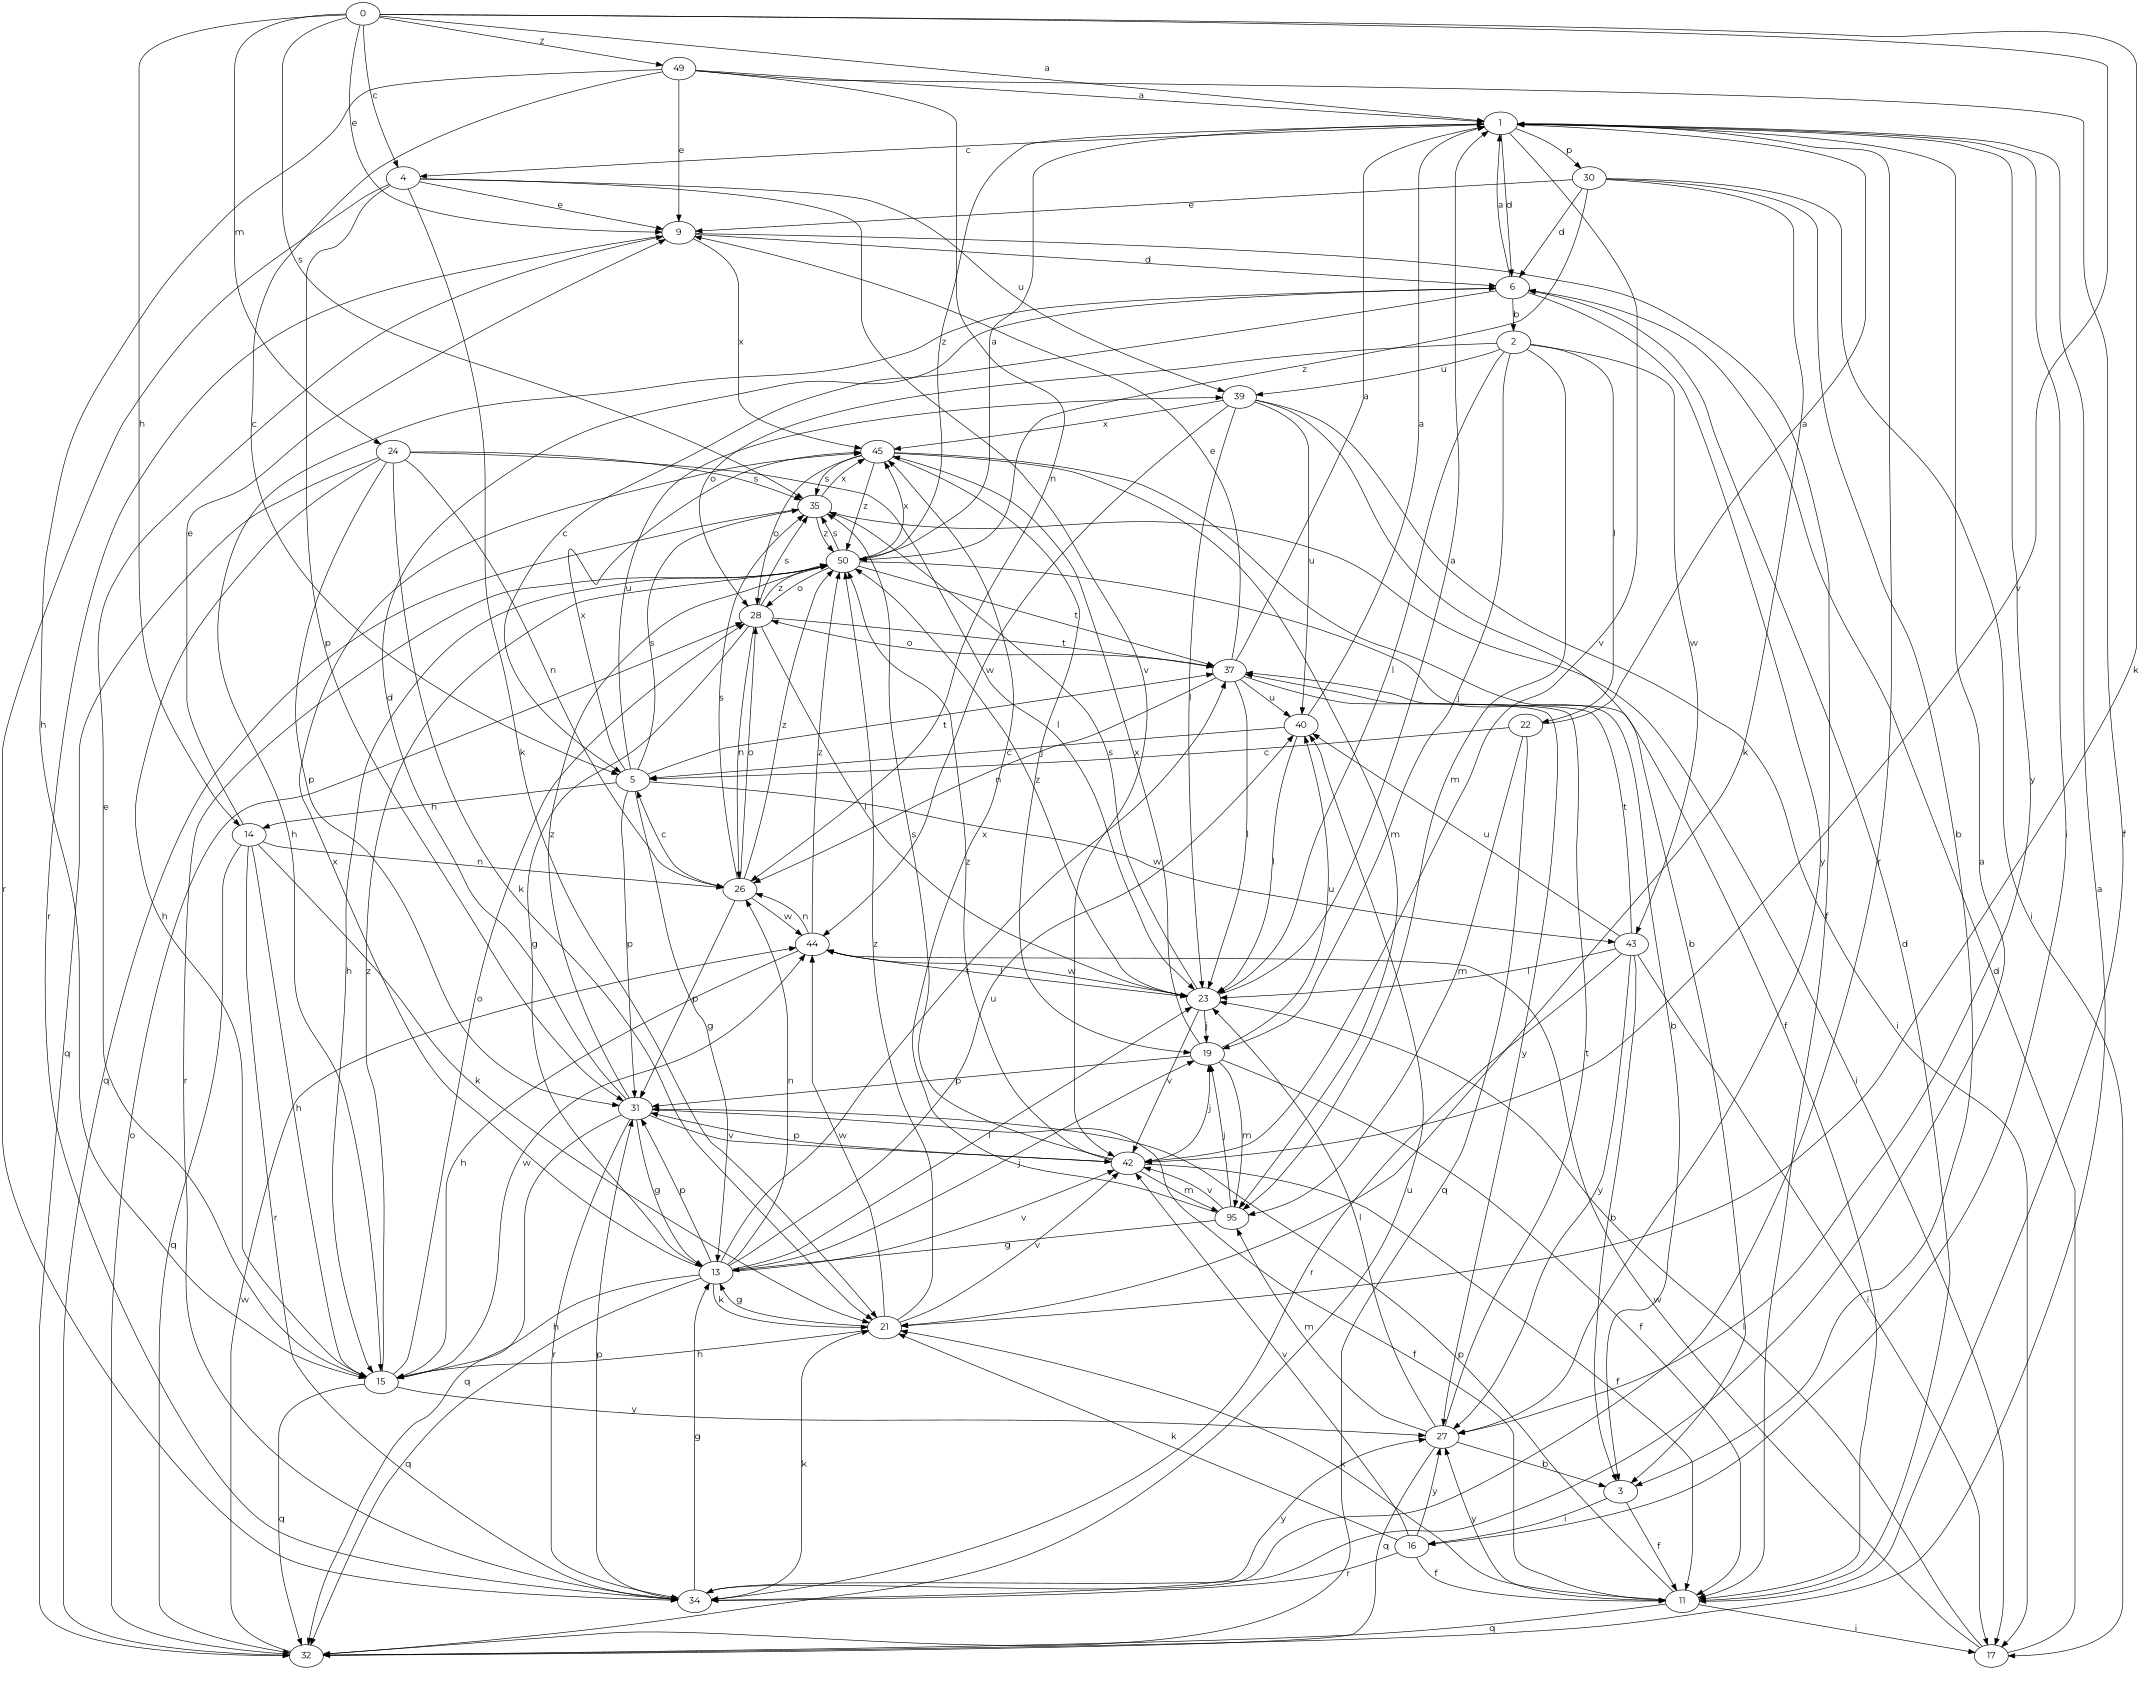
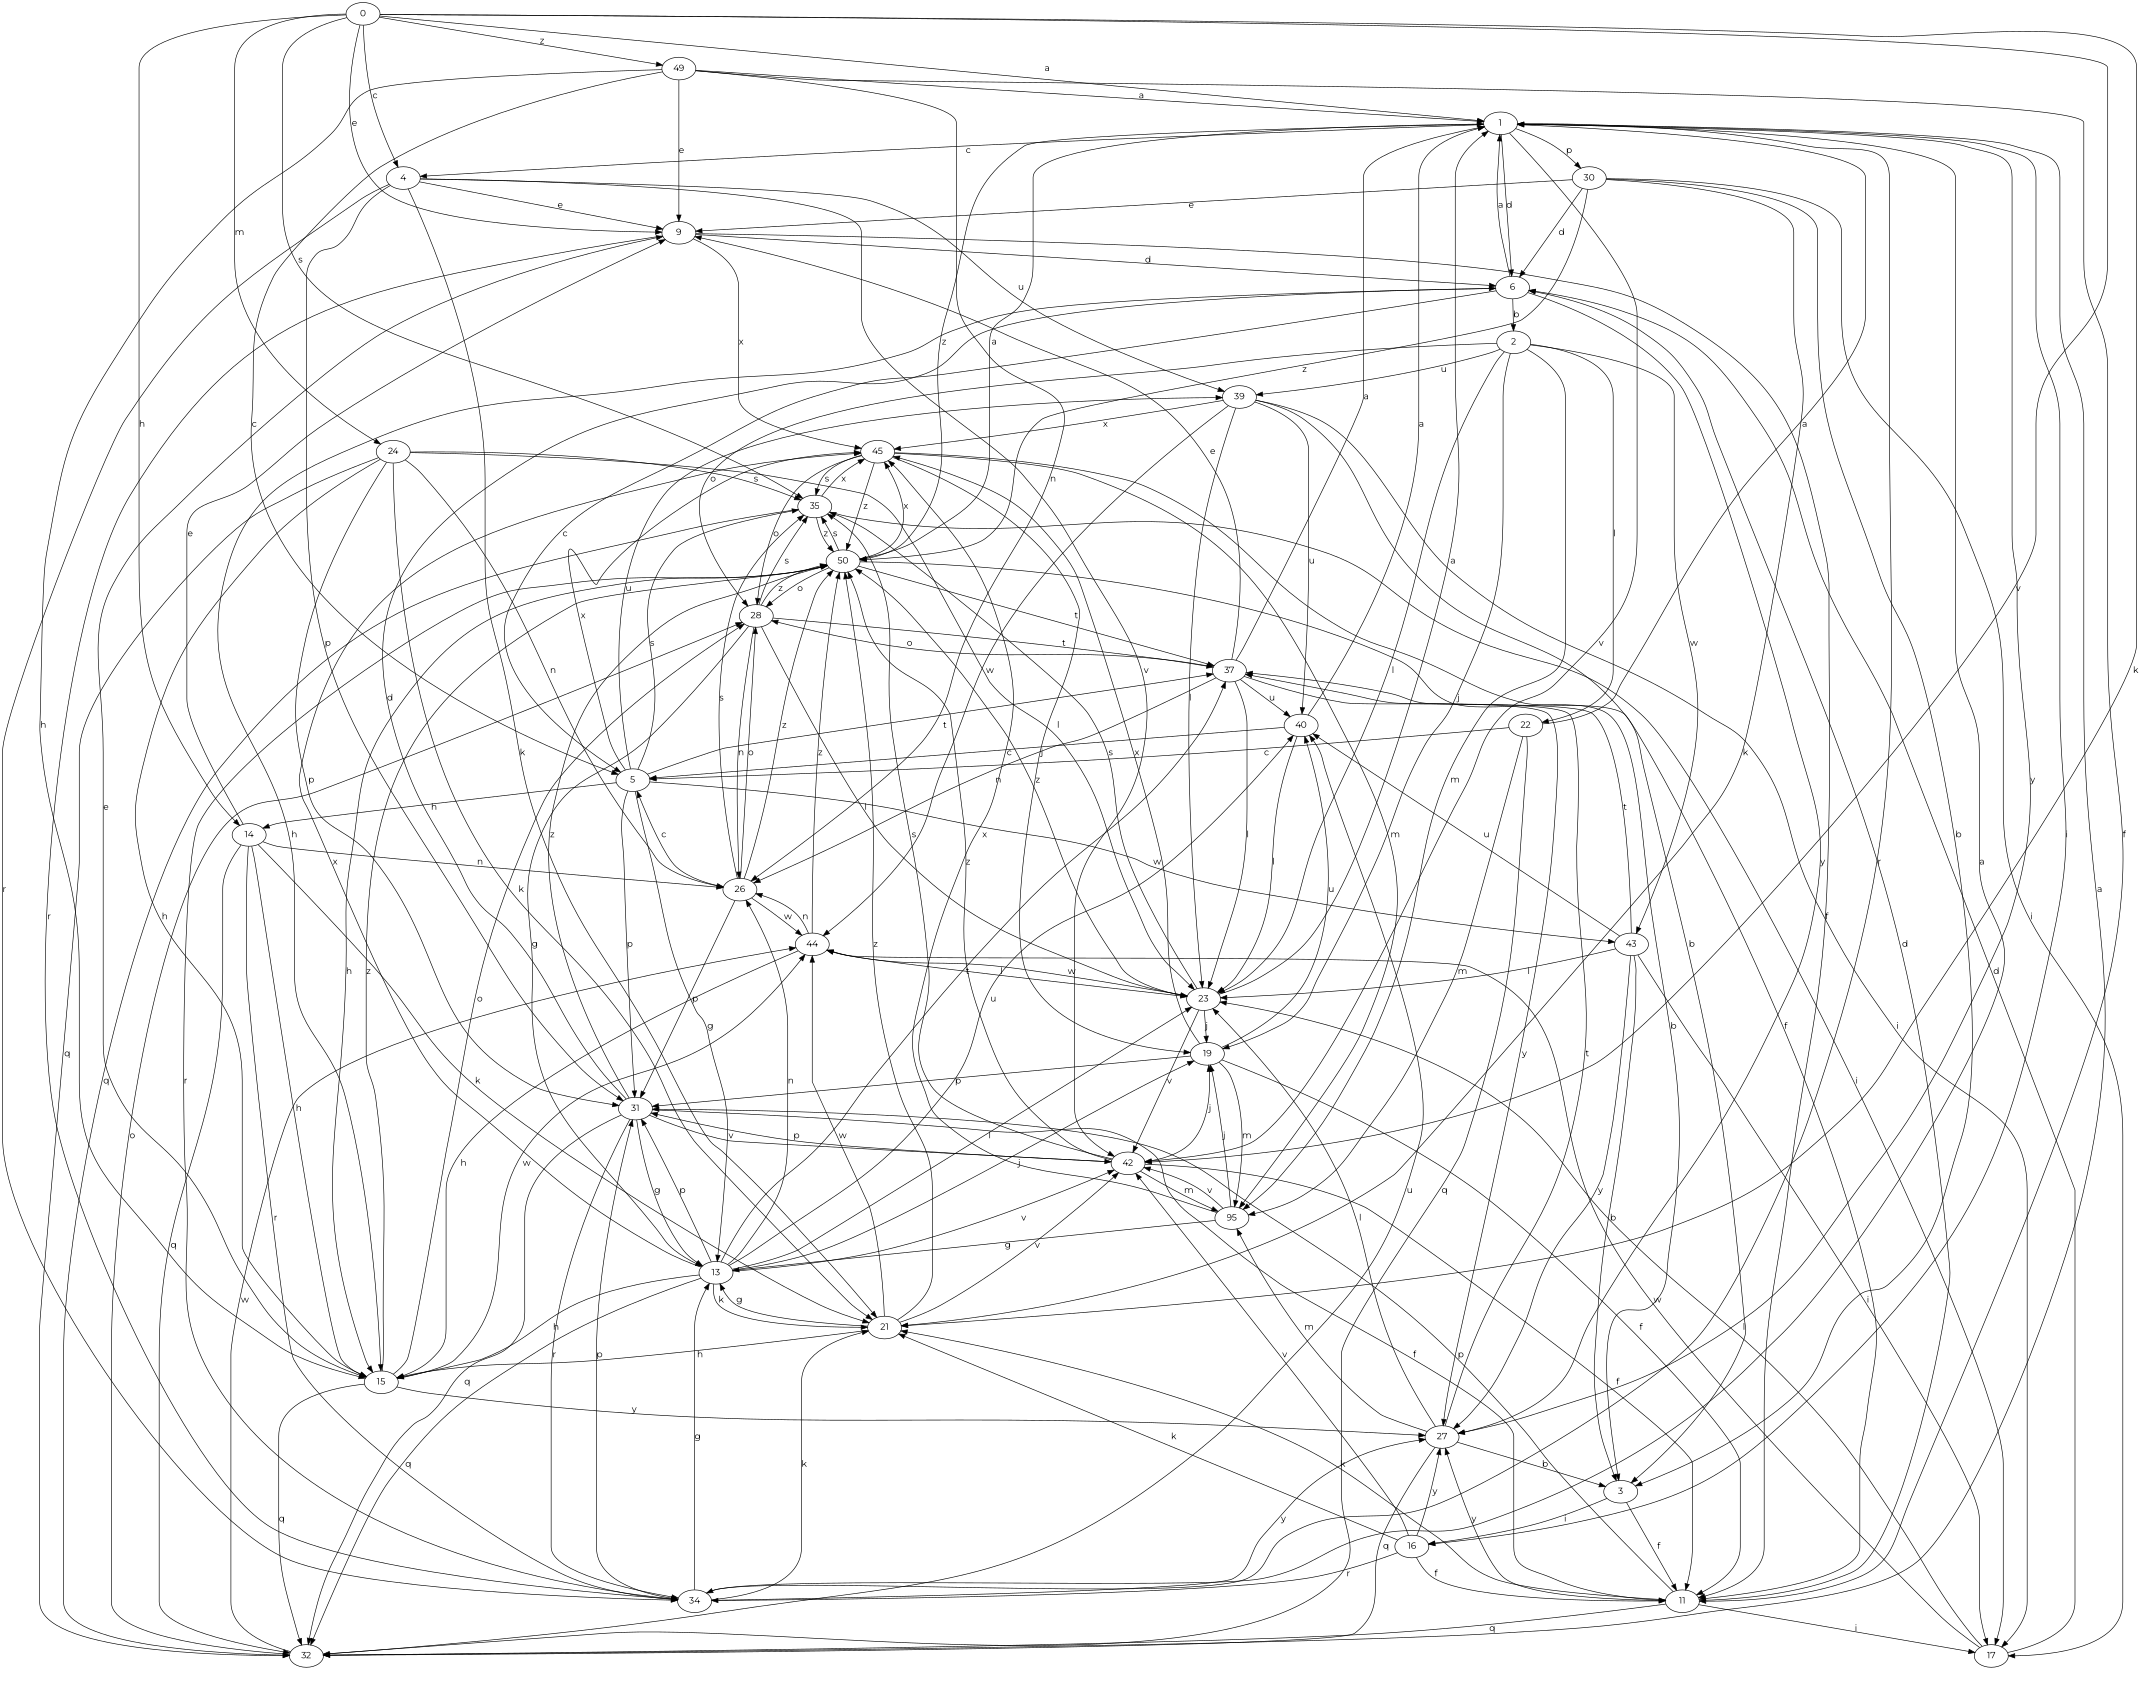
(1243, 1385) -> none
